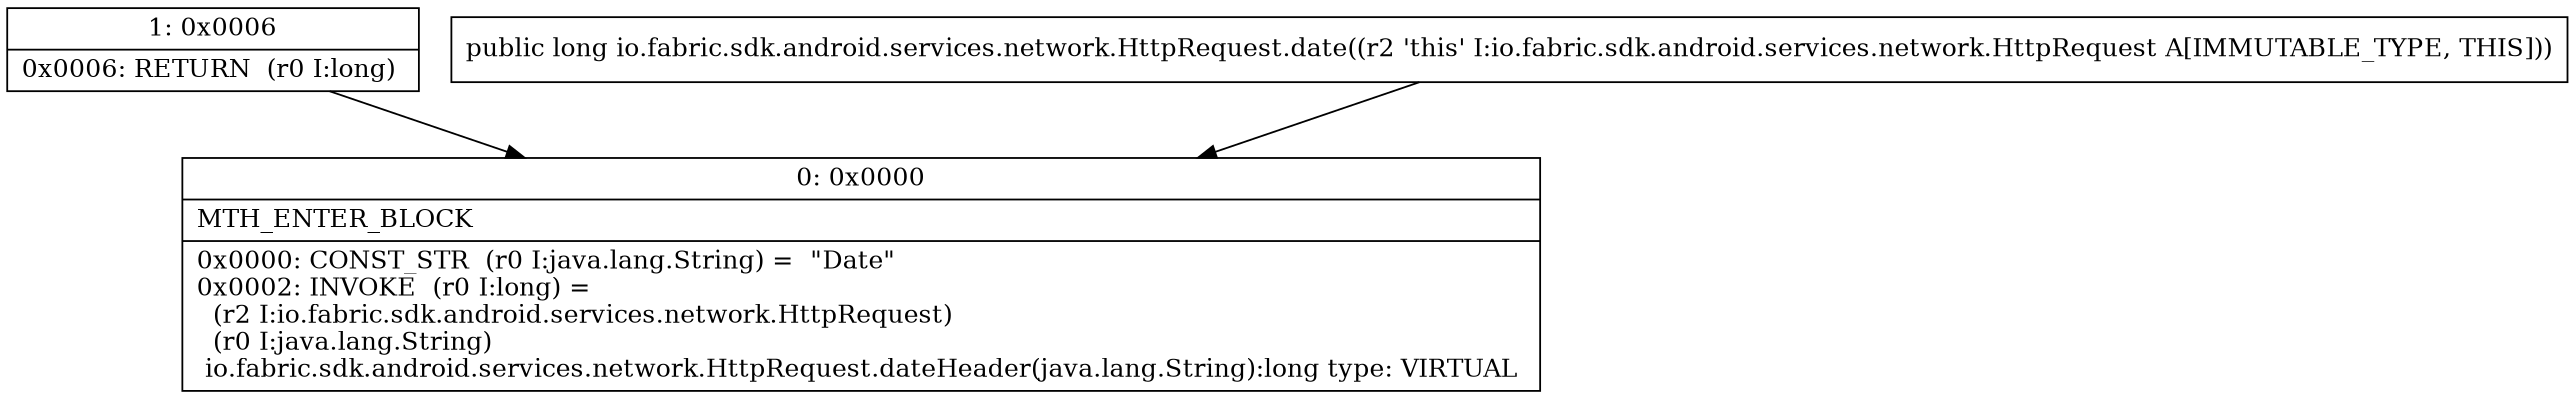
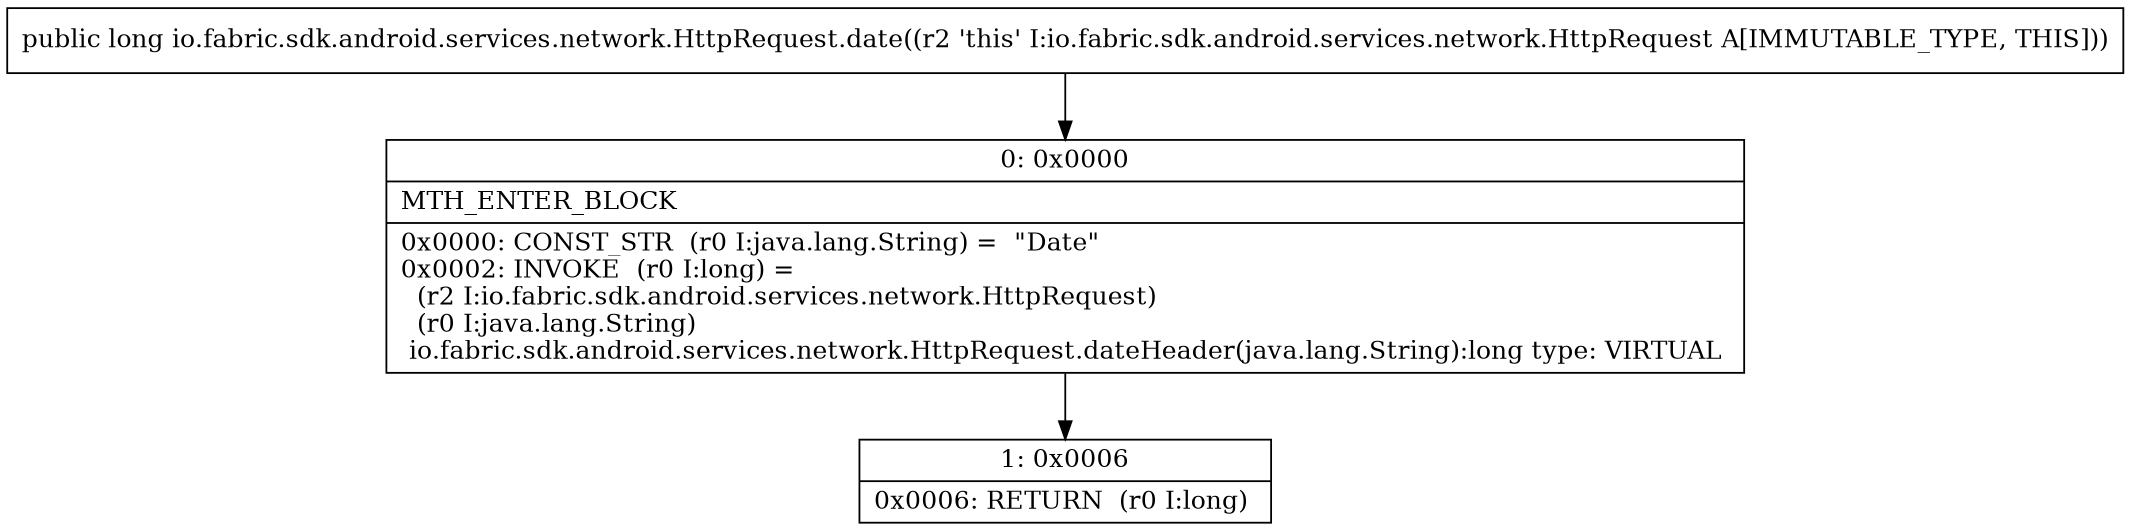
(419, 122) -> (1065, 397)
